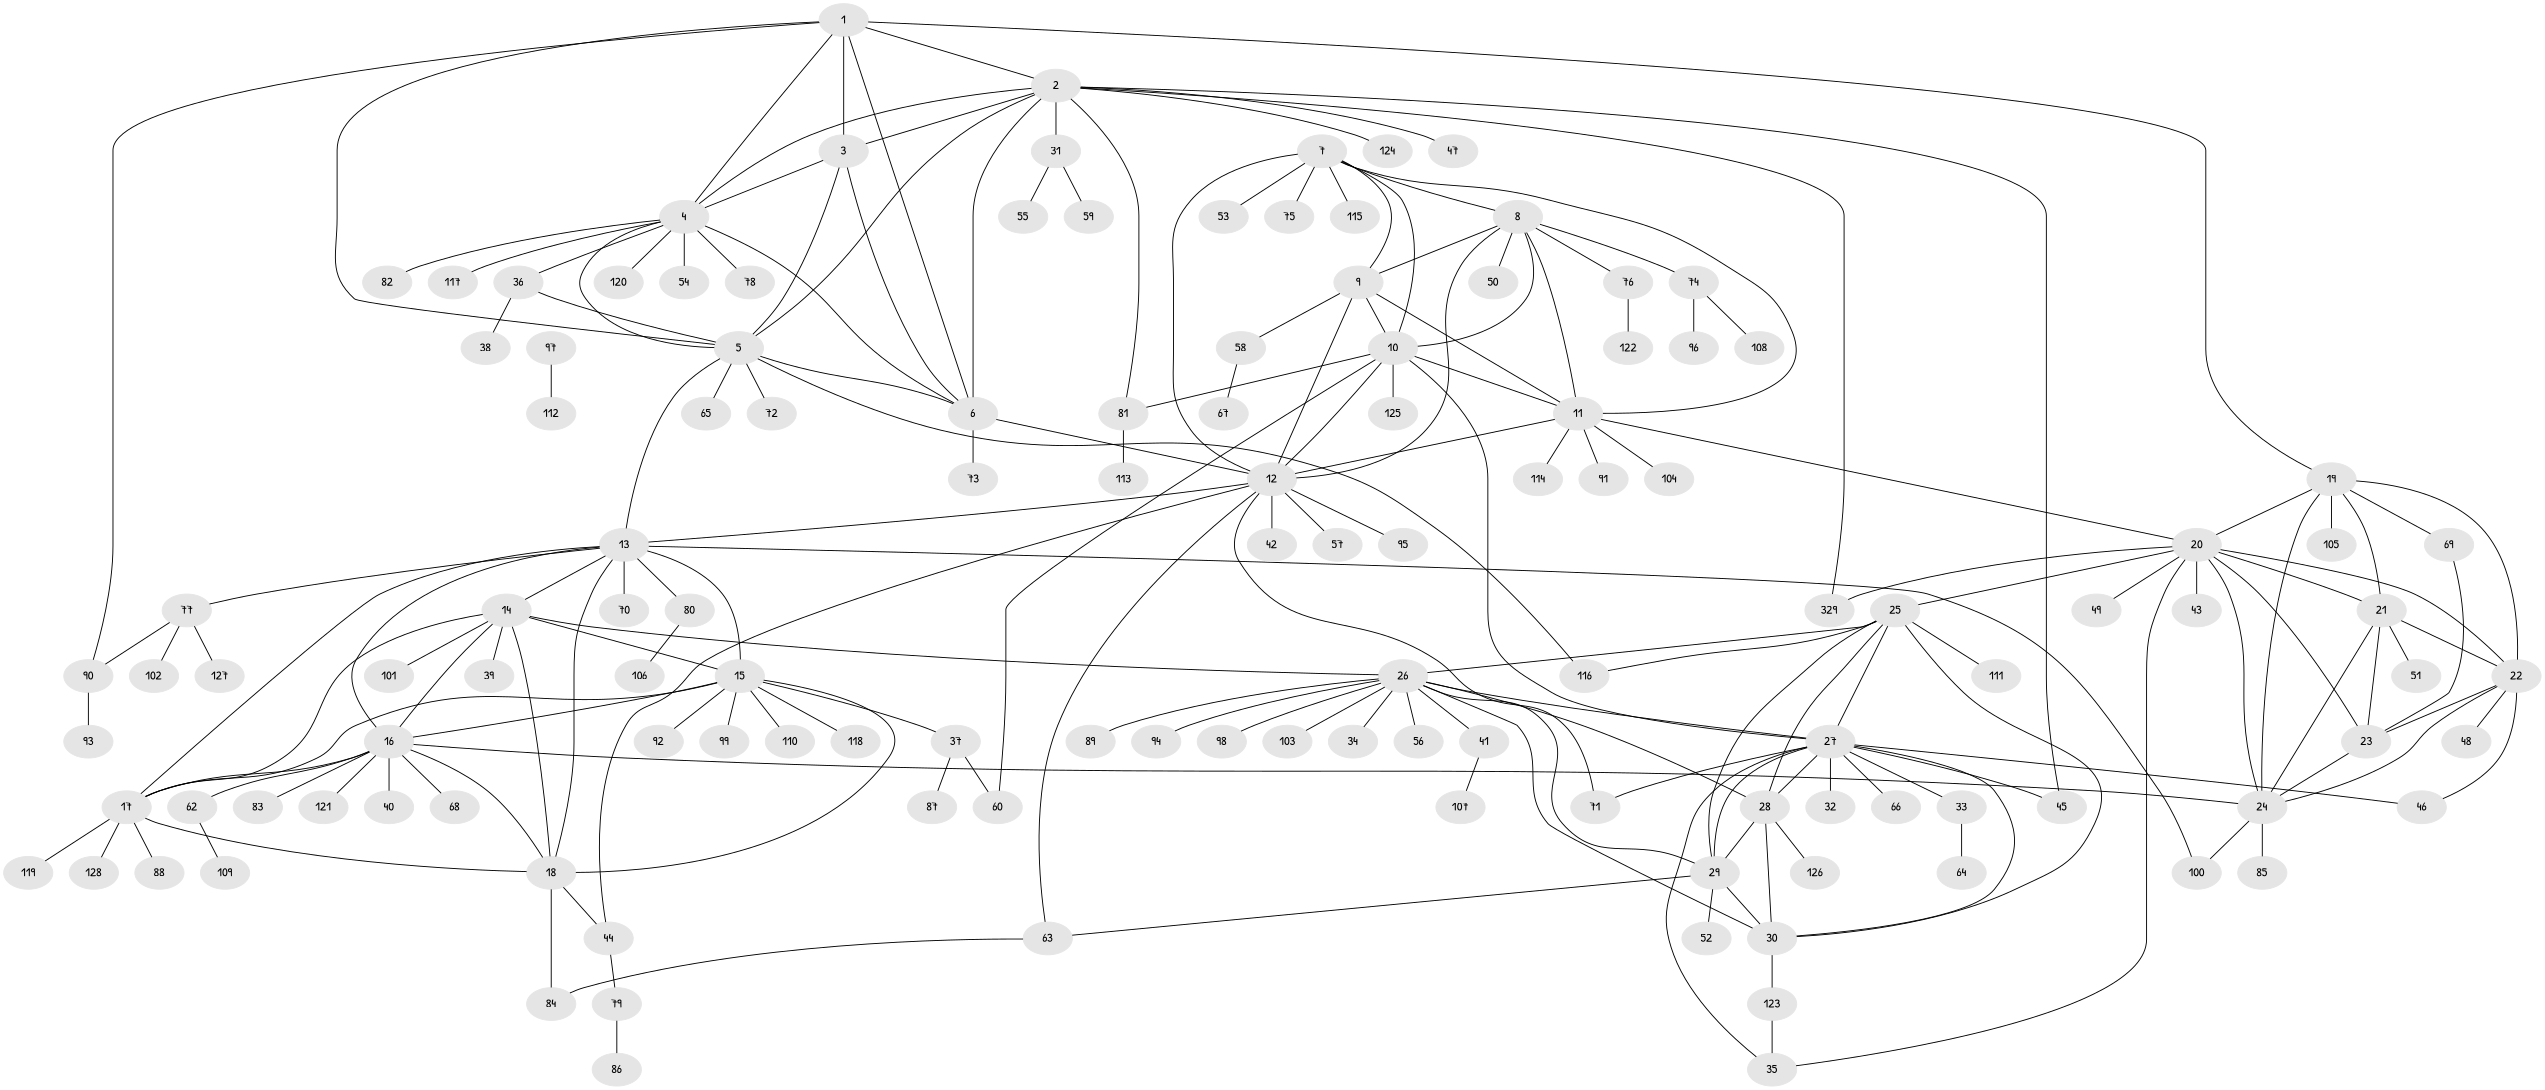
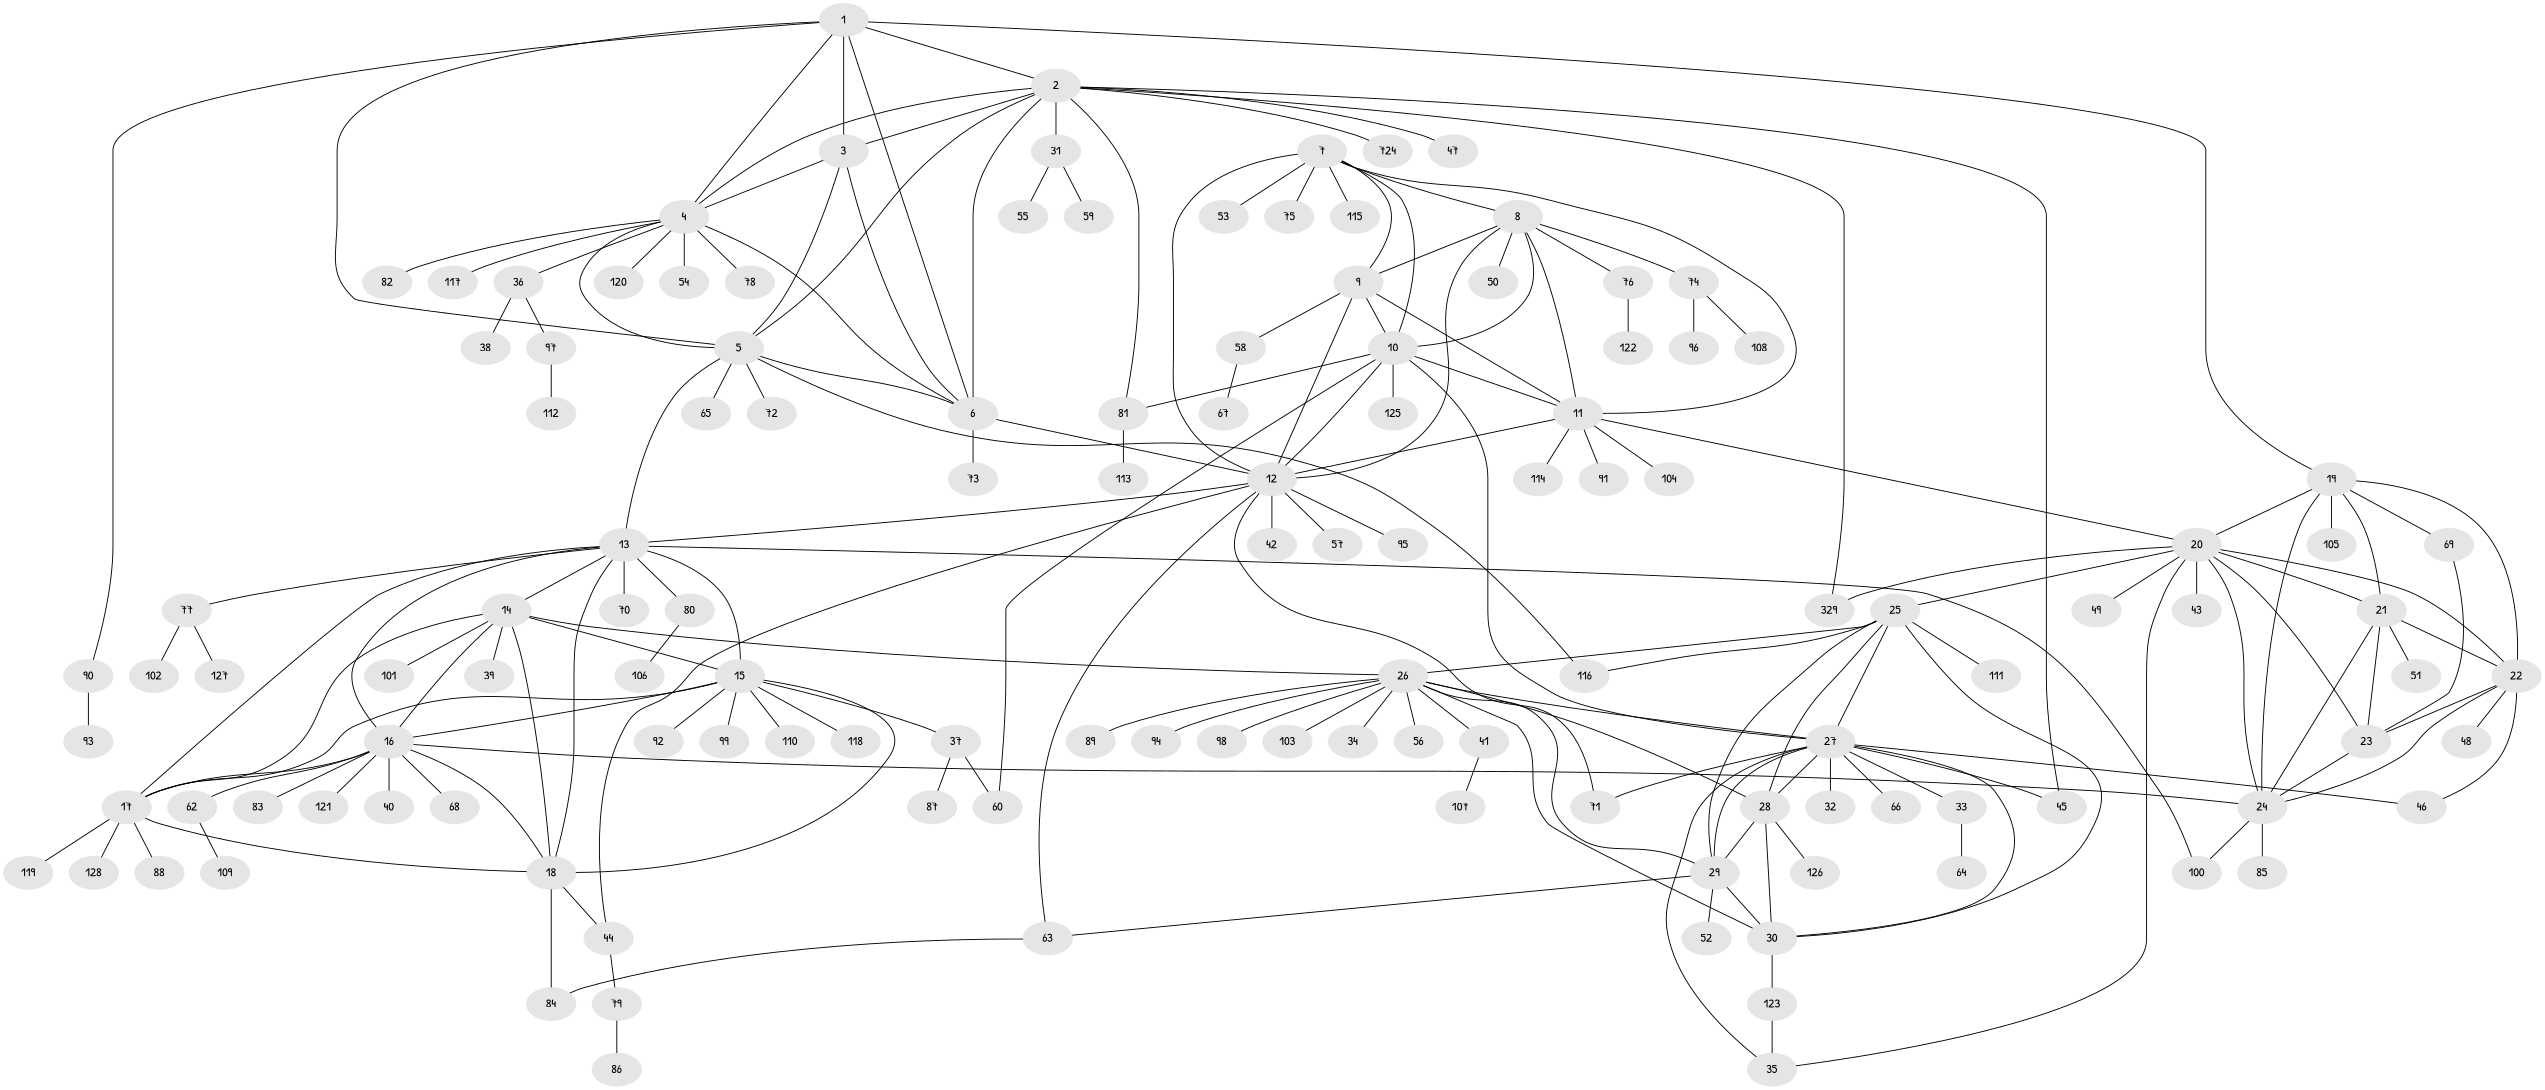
(1388, 151) -> (1388, 151)
(626, 320) -> (535, 315)
(137, 643) -> none
